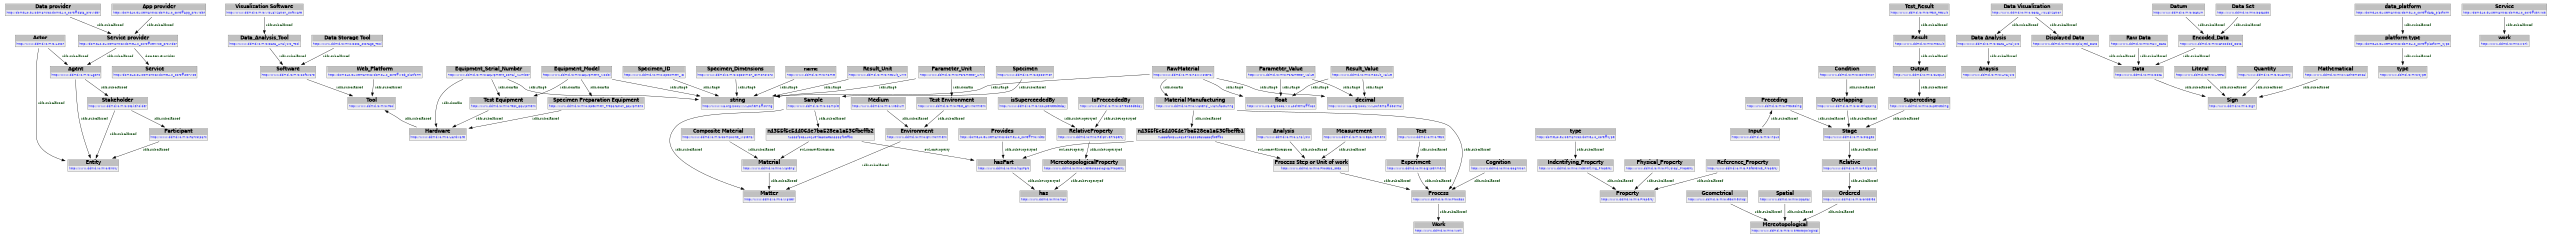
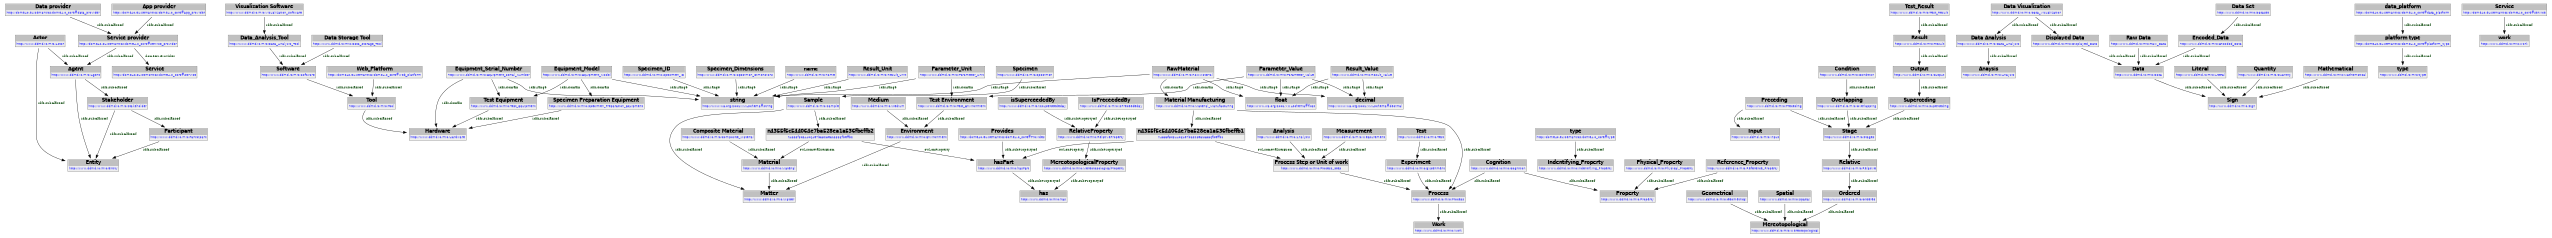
(2179, 10) -> none
none -> (1120, 95)
(402, 121) -> (377, 128)
(1767, 121) -> (1735, 116)
(1600, 180) -> (1559, 182)
